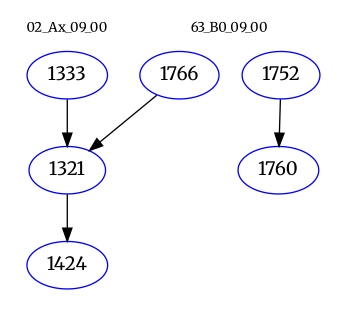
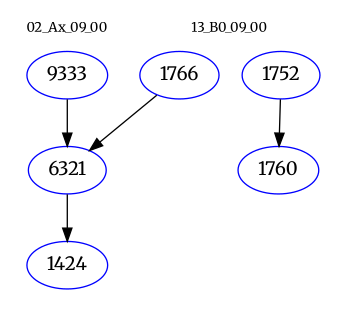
(230, 28) -> (230, 28)
(67, 75) -> (67, 75)
(67, 170) -> (67, 170)
